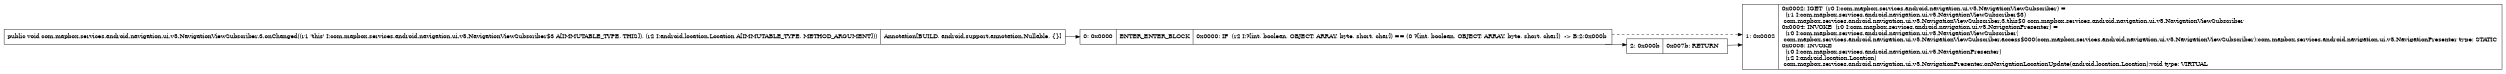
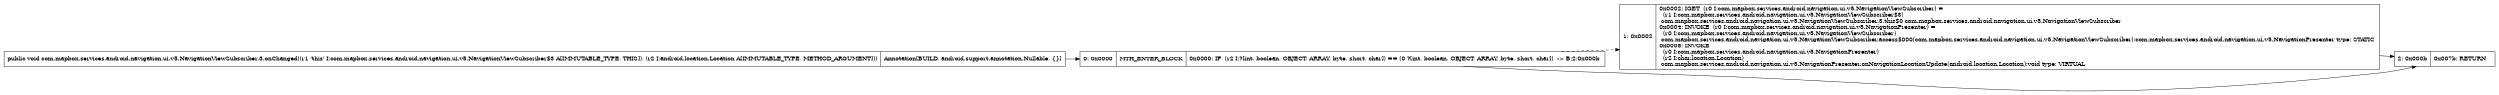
(1155, 37) -> (1151, 59)
(1733, 45) -> (2385, 56)
(1829, 58) -> (1702, 58)
